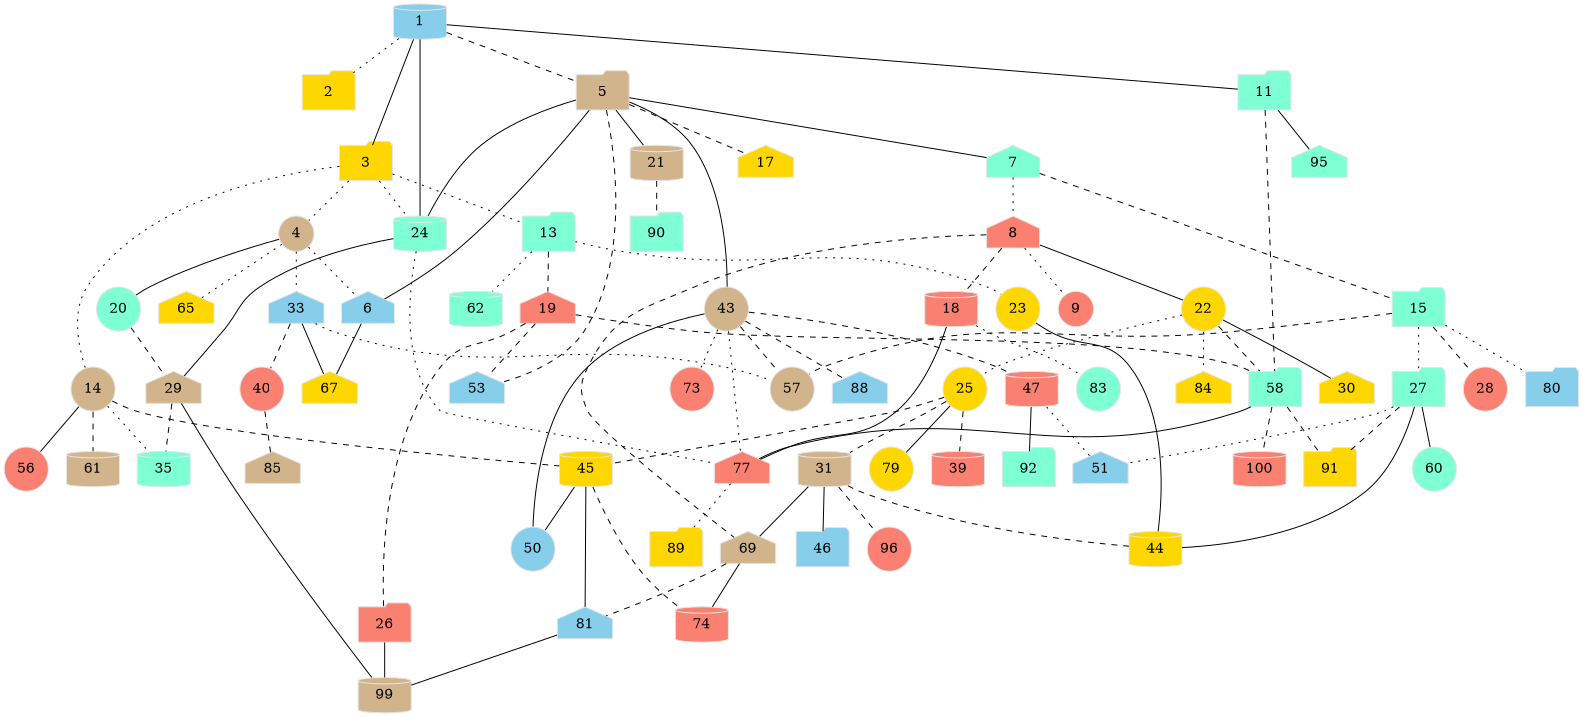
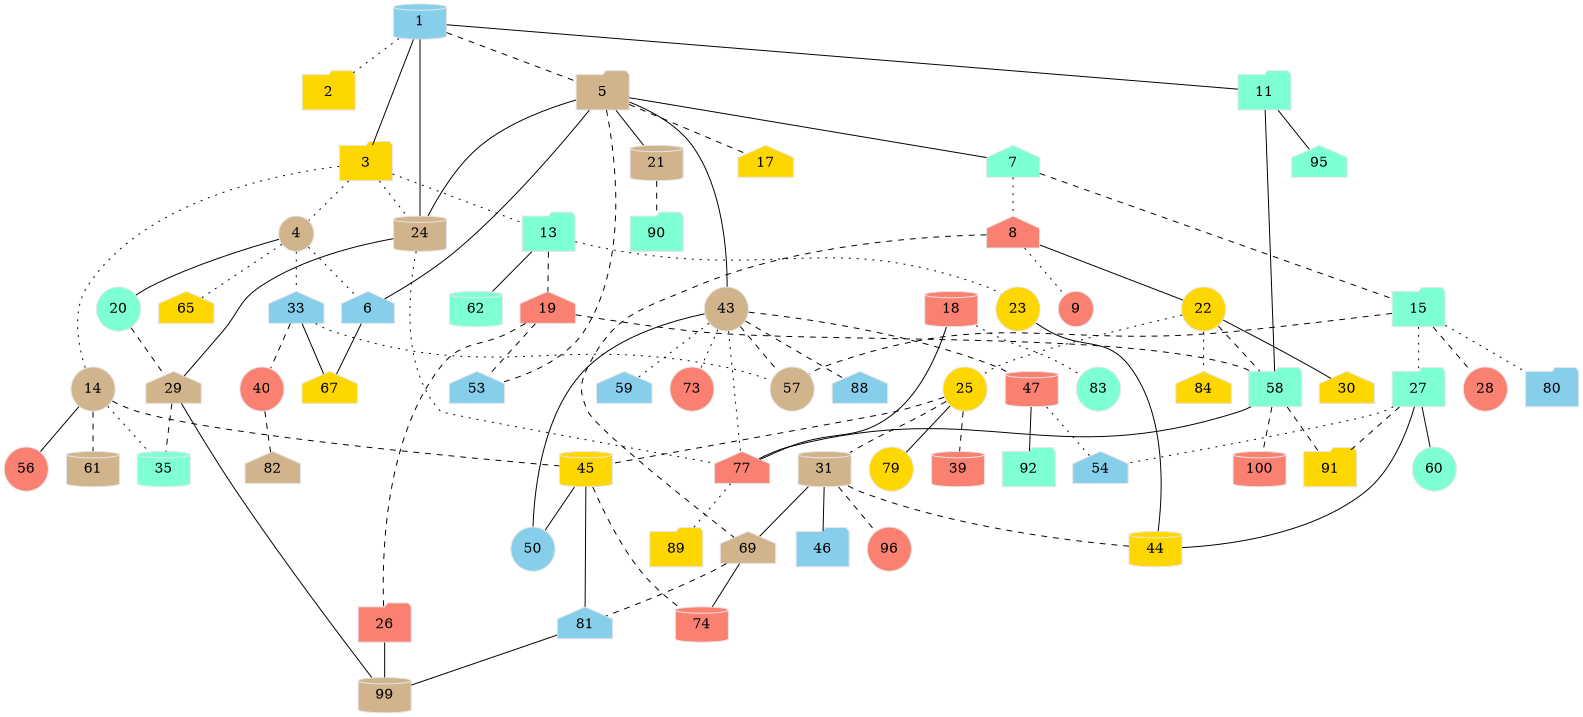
(420, 234) -> (420, 234)
(1270, 241) -> (1270, 241)
(984, 270) -> none
(512, 272) -> (512, 272)
none -> (624, 389)
(273, 469) -> (273, 469)
(1100, 469) -> (1100, 469)
